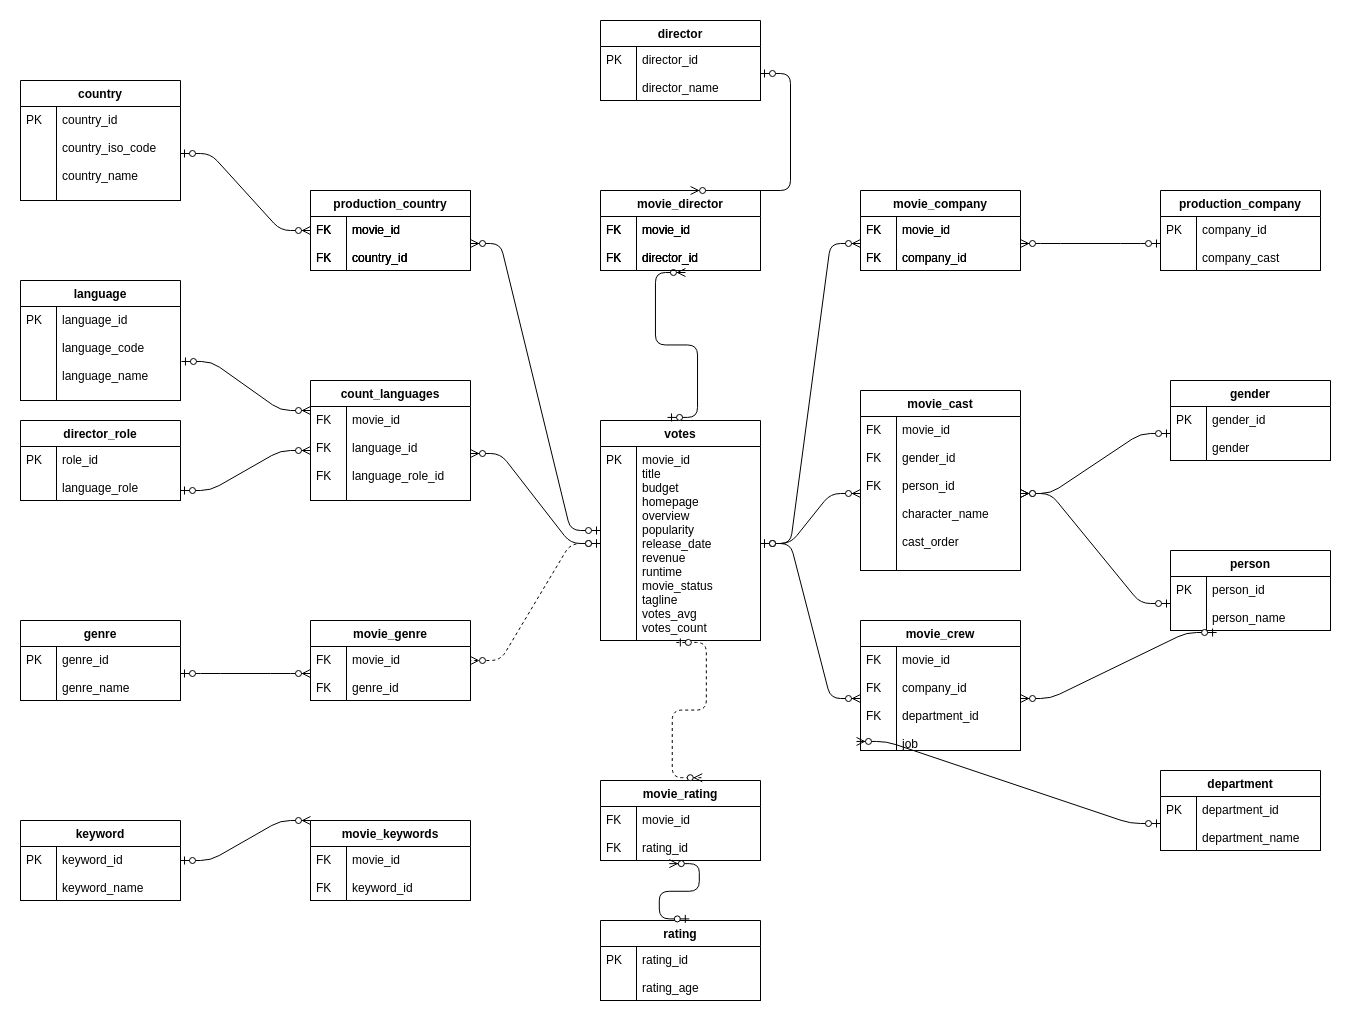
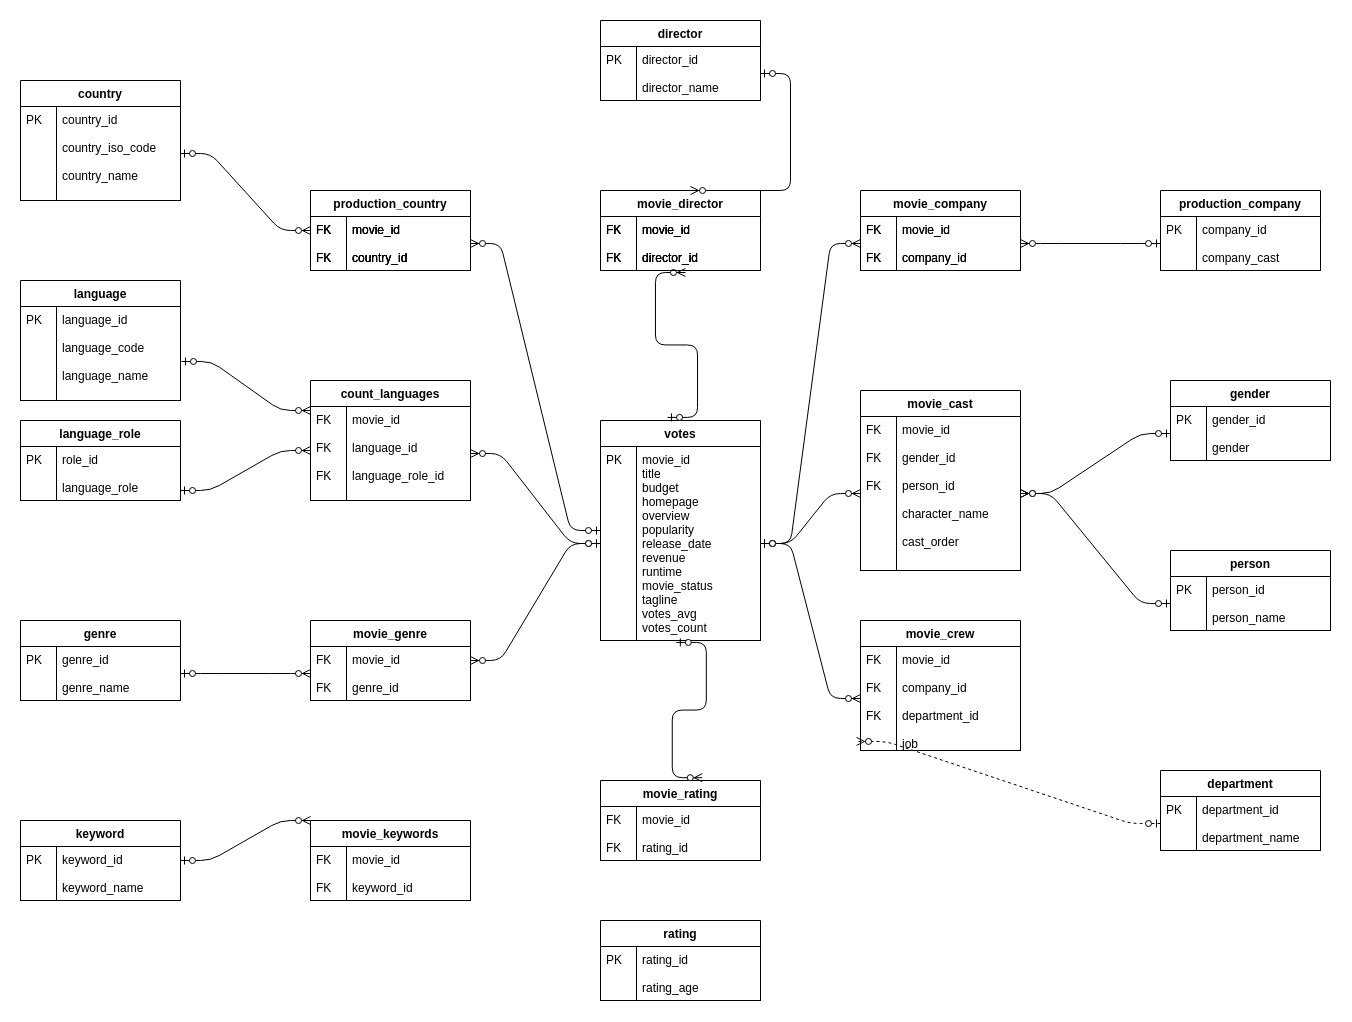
(100, 434) -> (100, 434)
(534, 605) -> (534, 605)
(1119, 665) -> none
(690, 710) -> (690, 710)
(1033, 791) -> (1033, 791)
(679, 891) -> none
